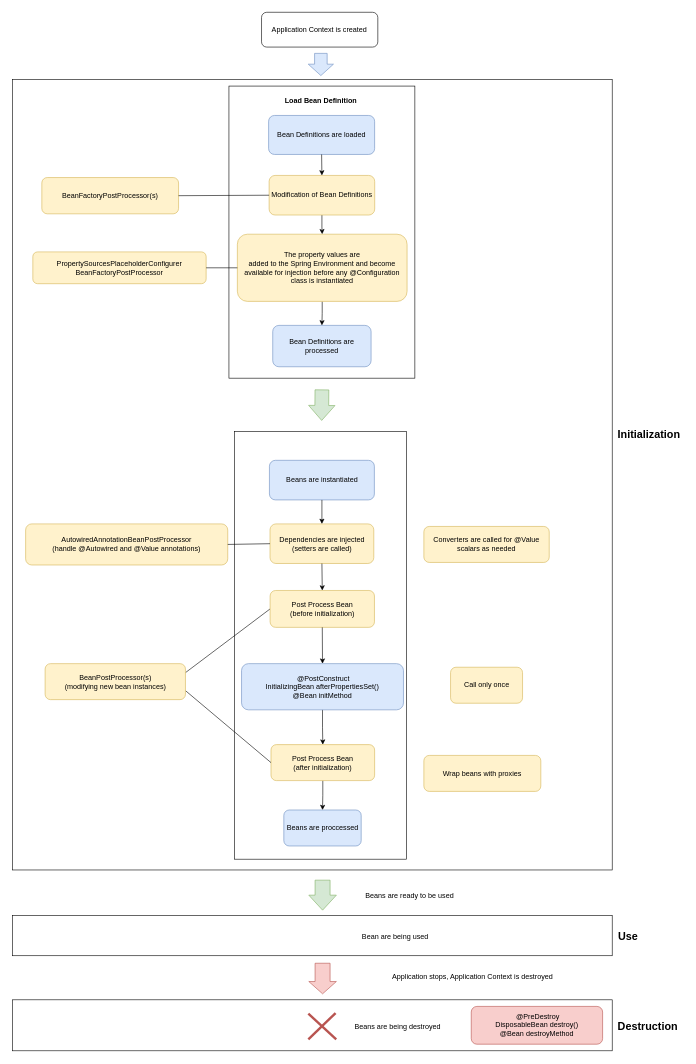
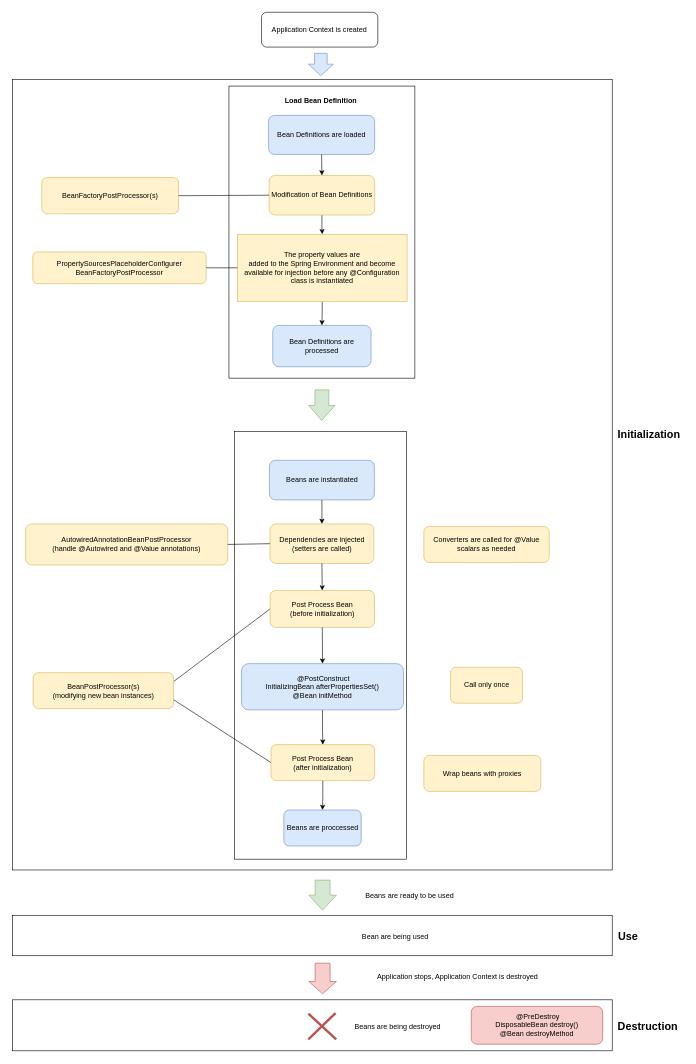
(322, 268) -> (322, 268)
(115, 682) -> (103, 691)
(473, 978) -> (458, 978)
